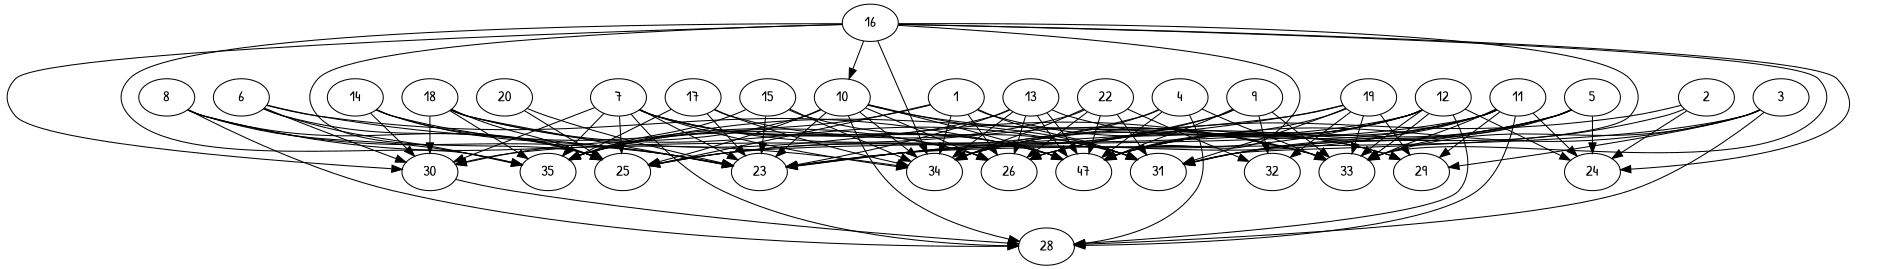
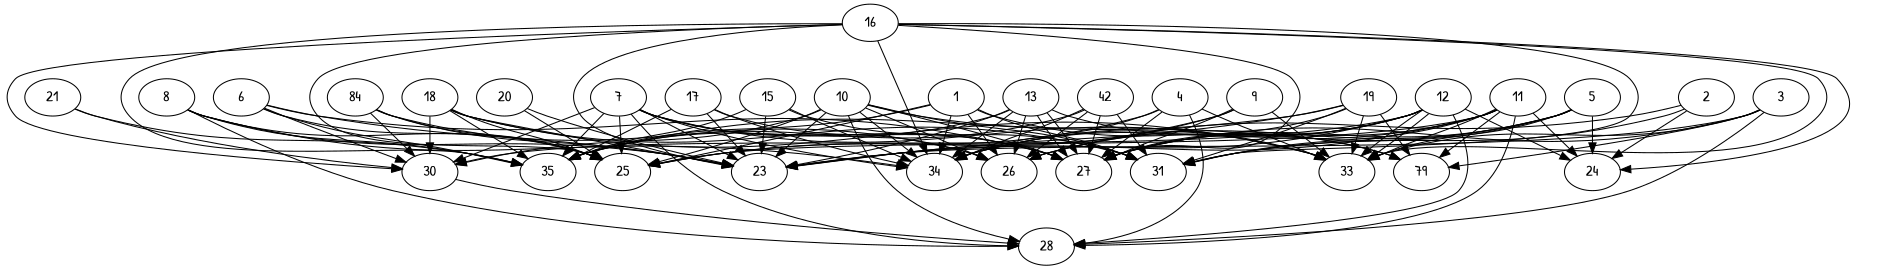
(858, 55) -> (614, 59)
none -> (53, 97)
(355, 97) -> (355, 97)
(1106, 97) -> (1106, 97)
(1084, 172) -> (1084, 172)
(1272, 172) -> none
(1422, 172) -> (1422, 172)
